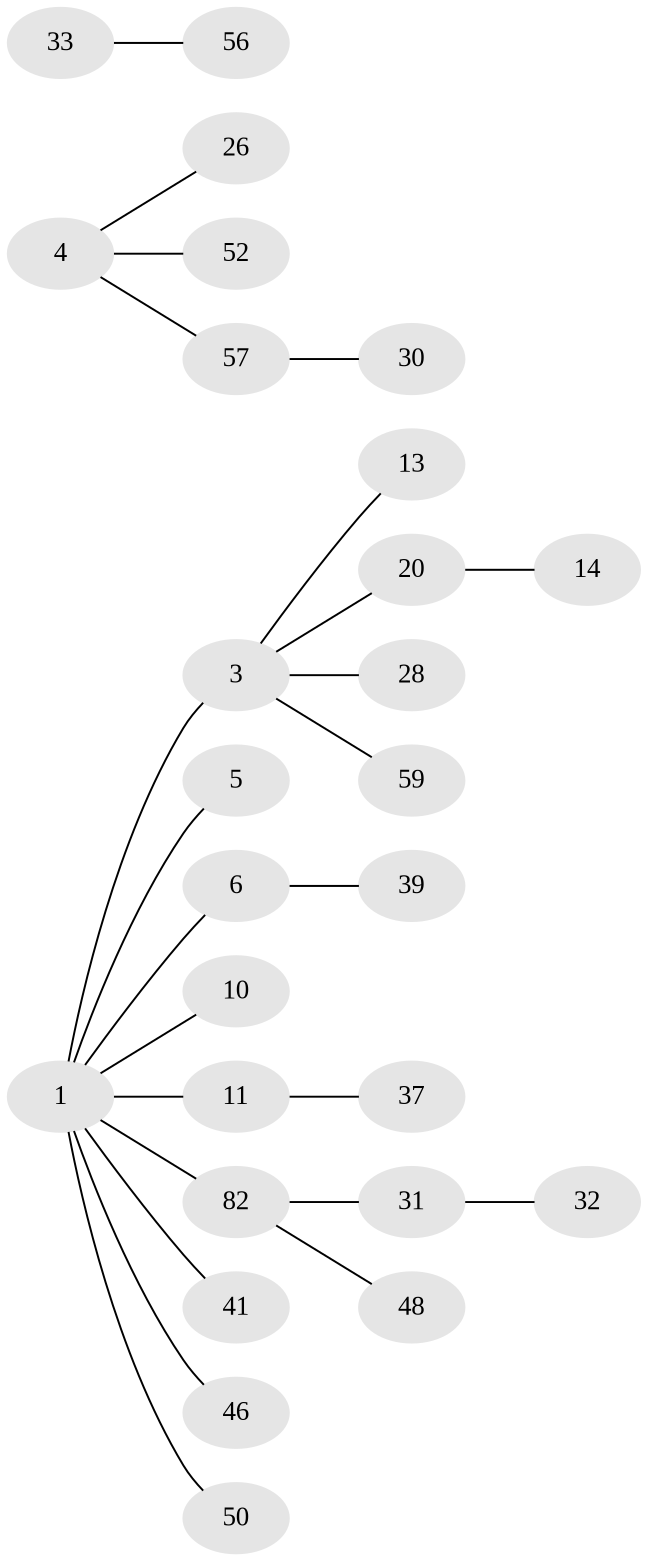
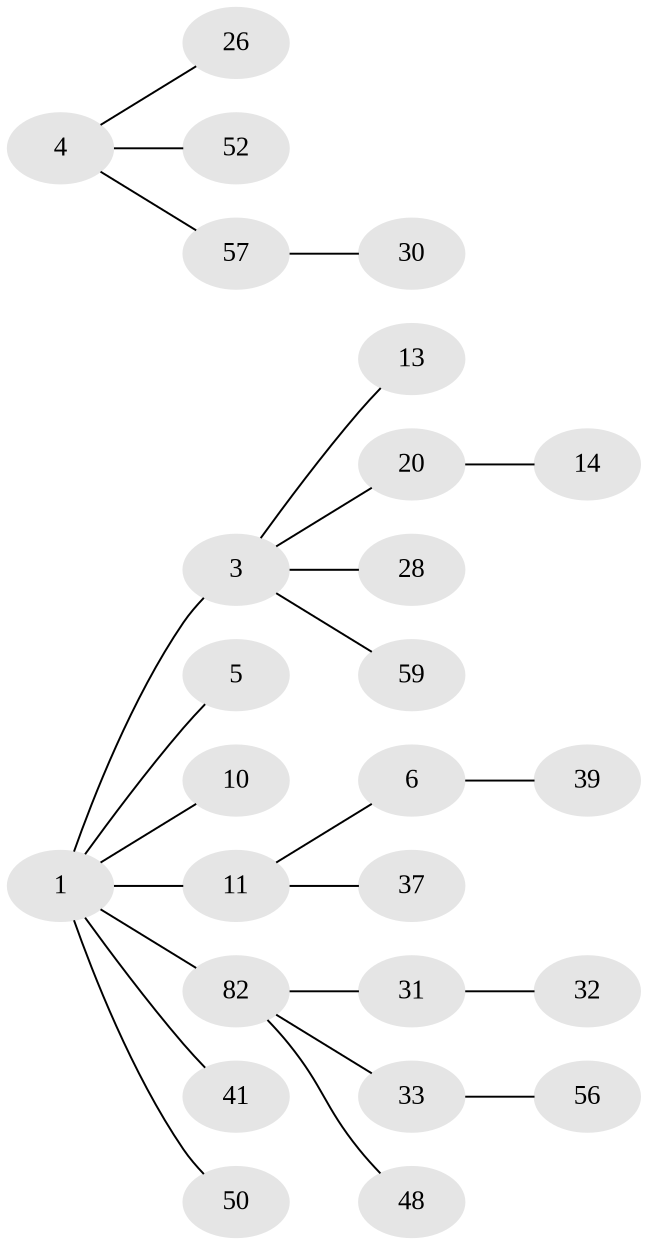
(143, 988) -> (324, 833)
none -> (324, 1044)
(236, 1413) -> none
